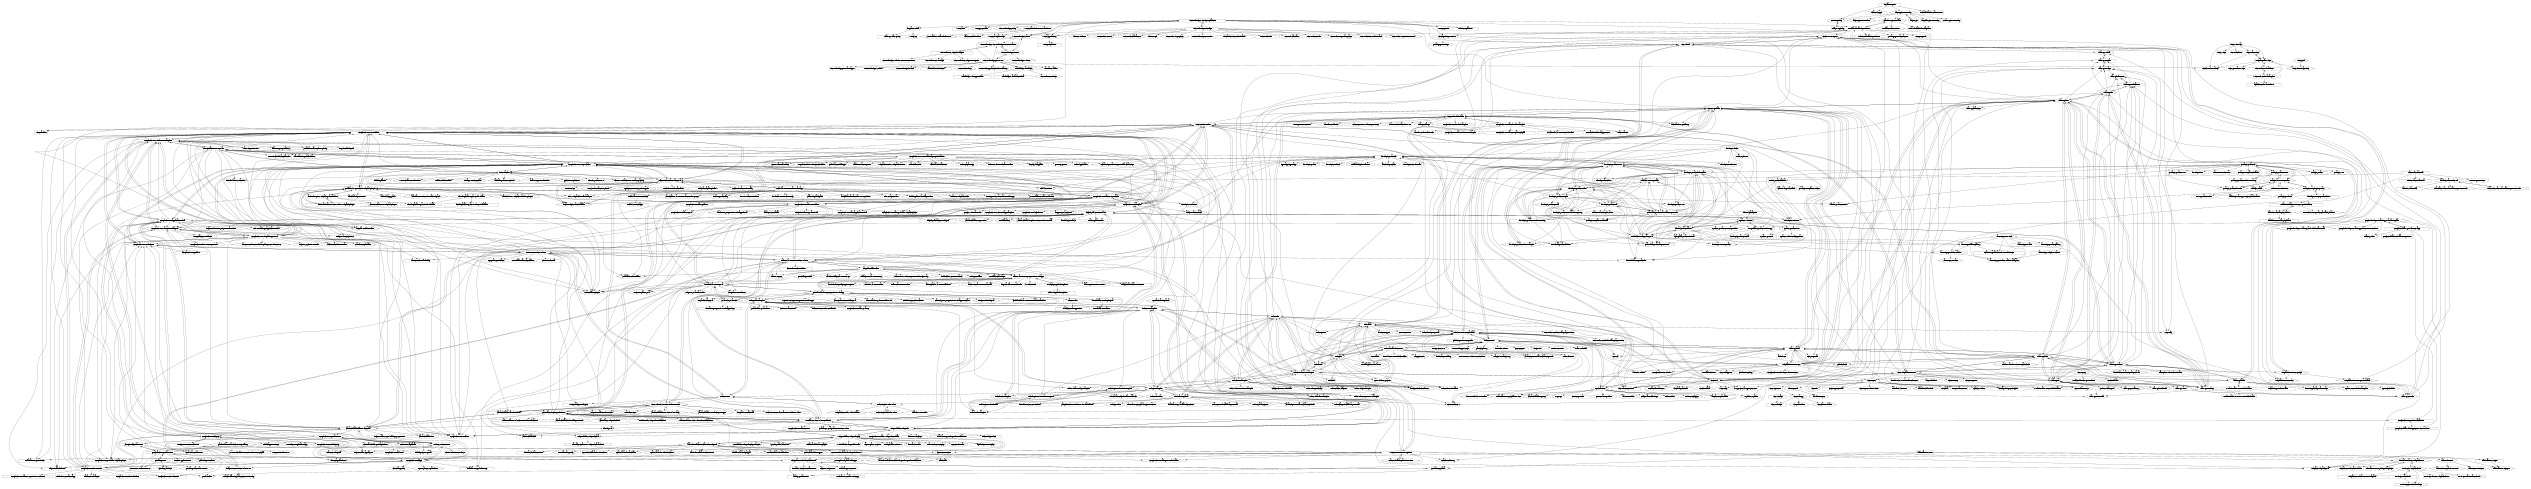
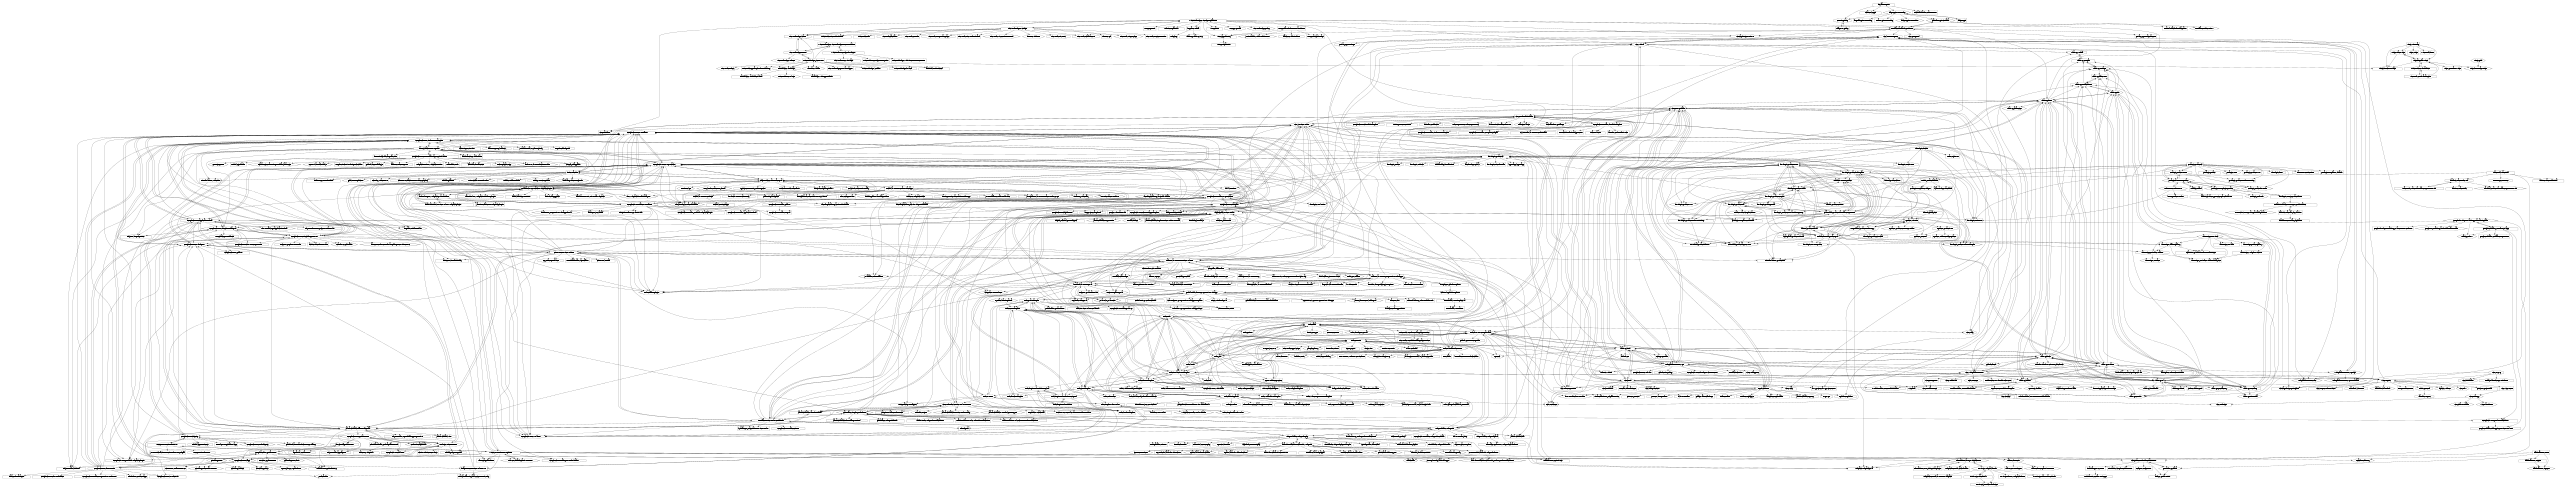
(1869, 37) -> none
(2264, 85) -> none
(2306, 229) -> (2441, 229)
(1460, 354) -> (1394, 333)
(1419, 357) -> (1299, 357)
(1347, 405) -> (1456, 405)
(375, 445) -> (384, 445)
